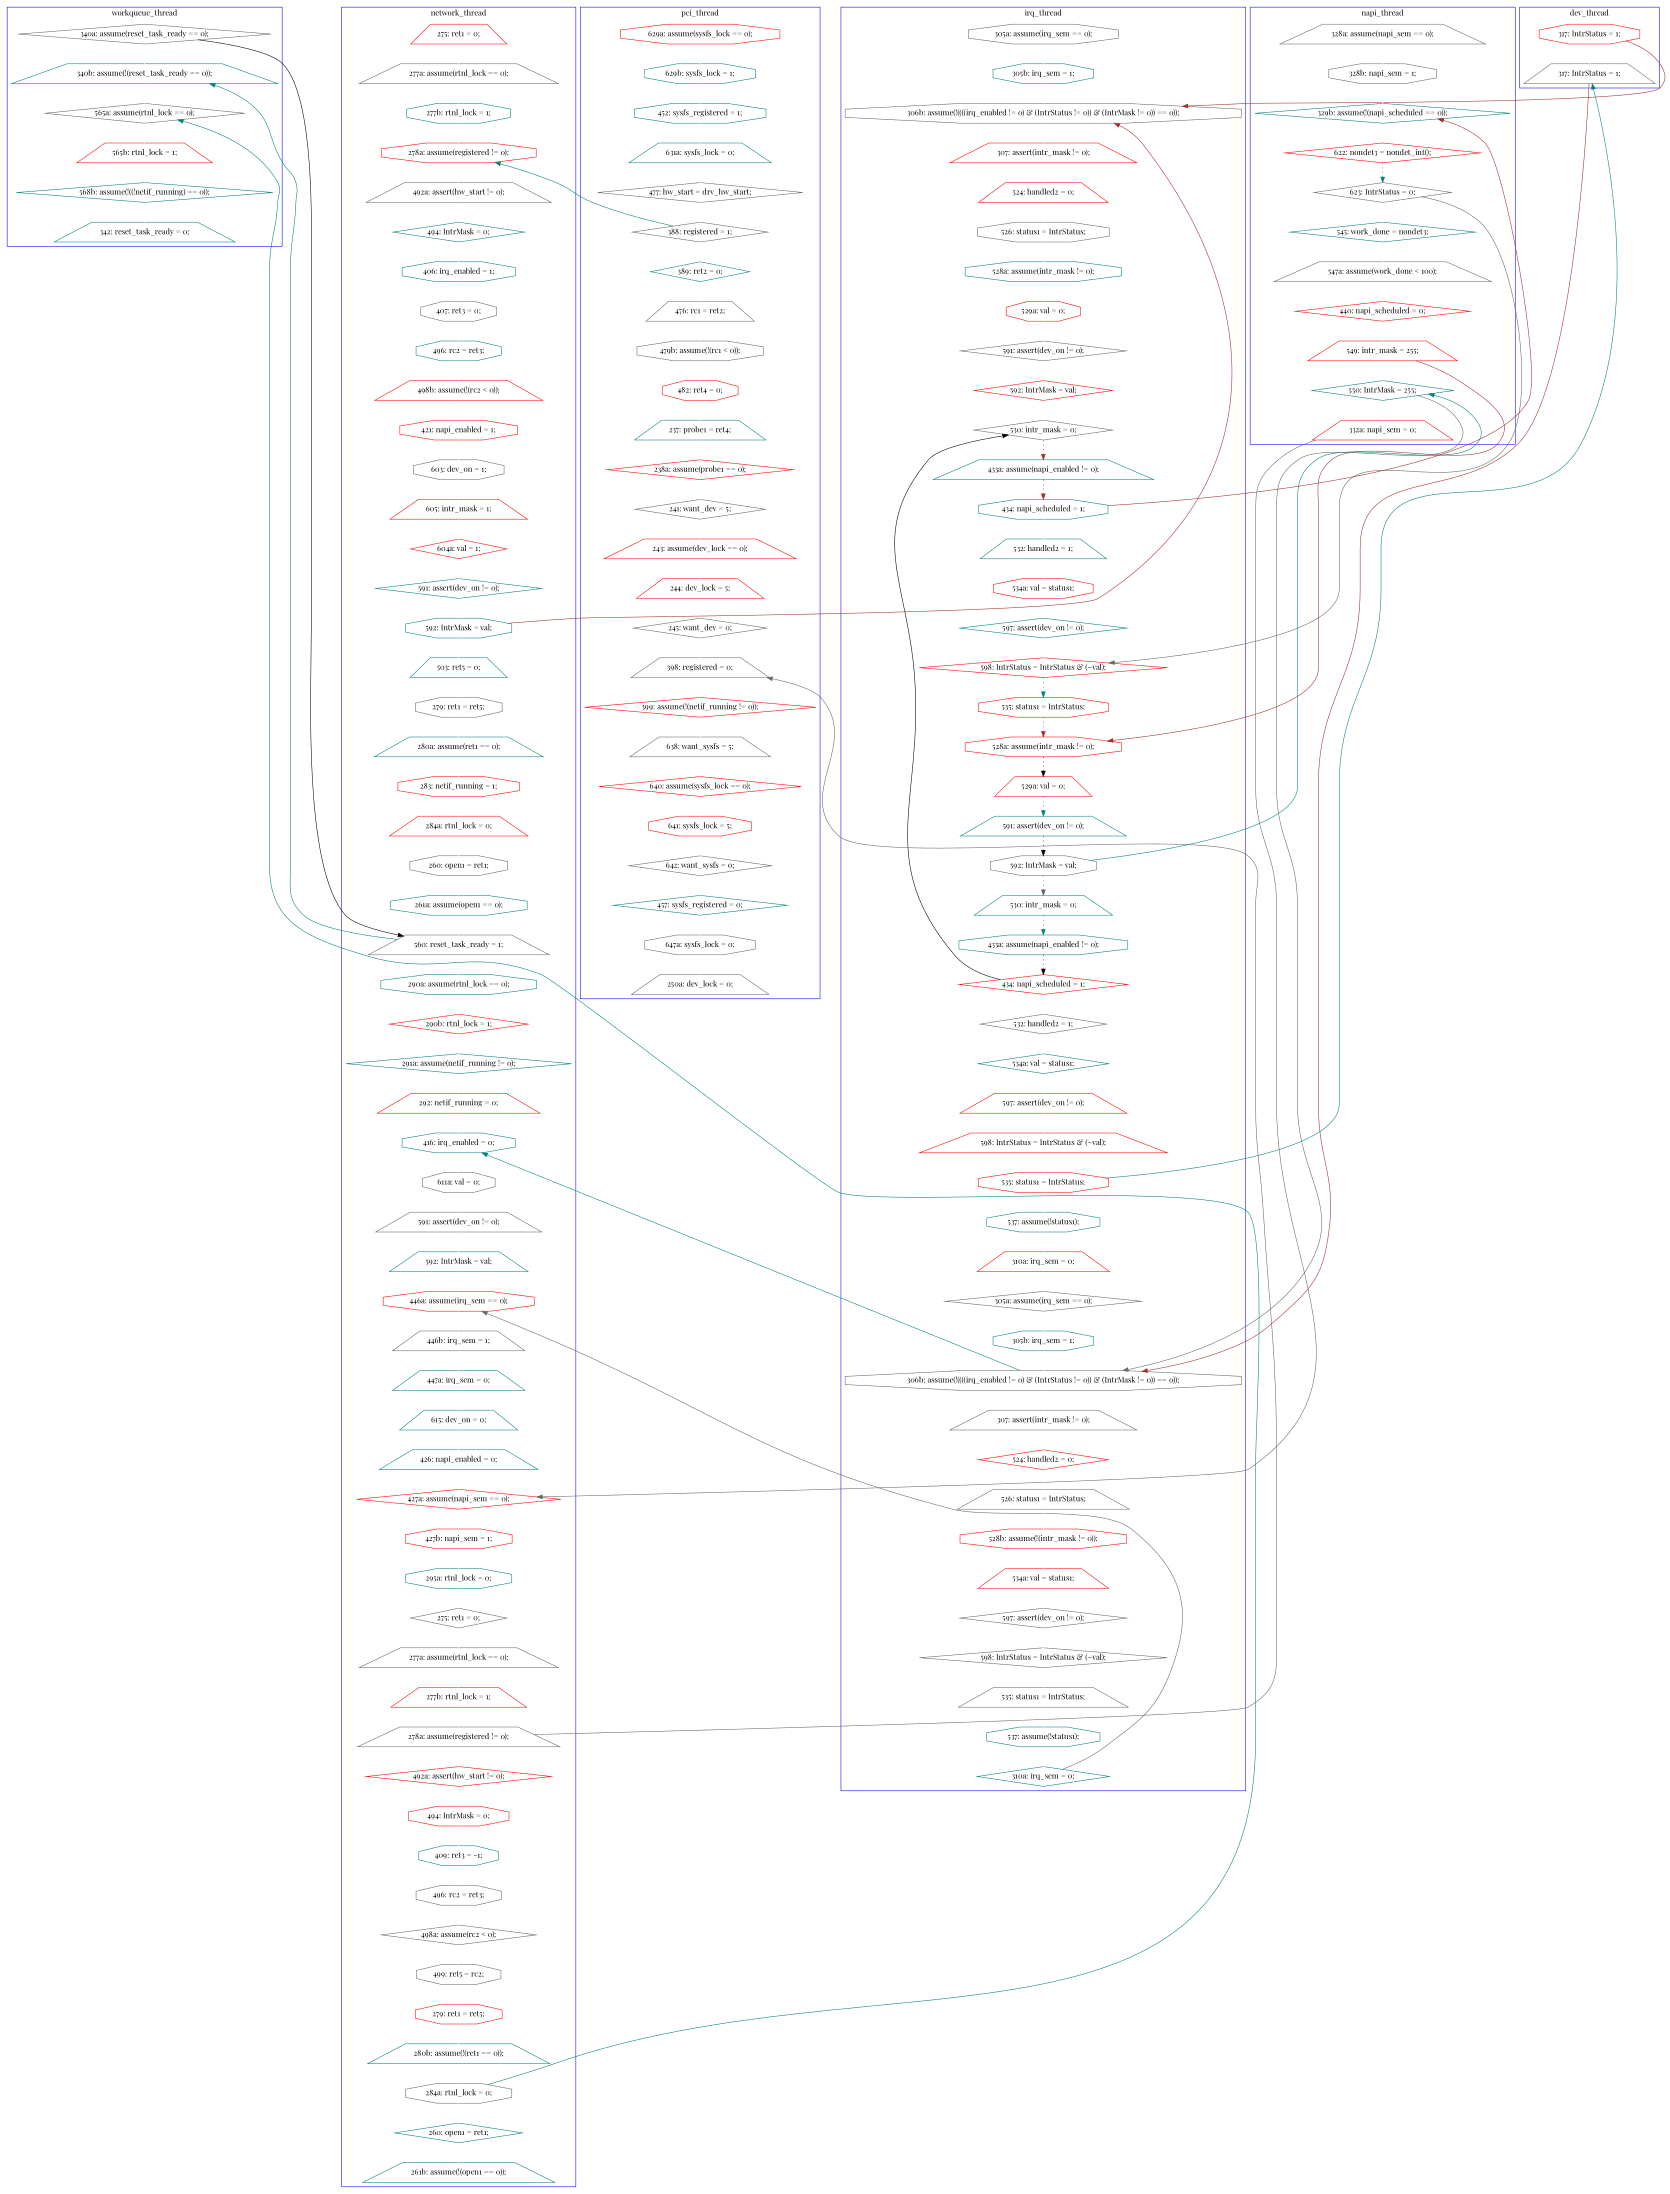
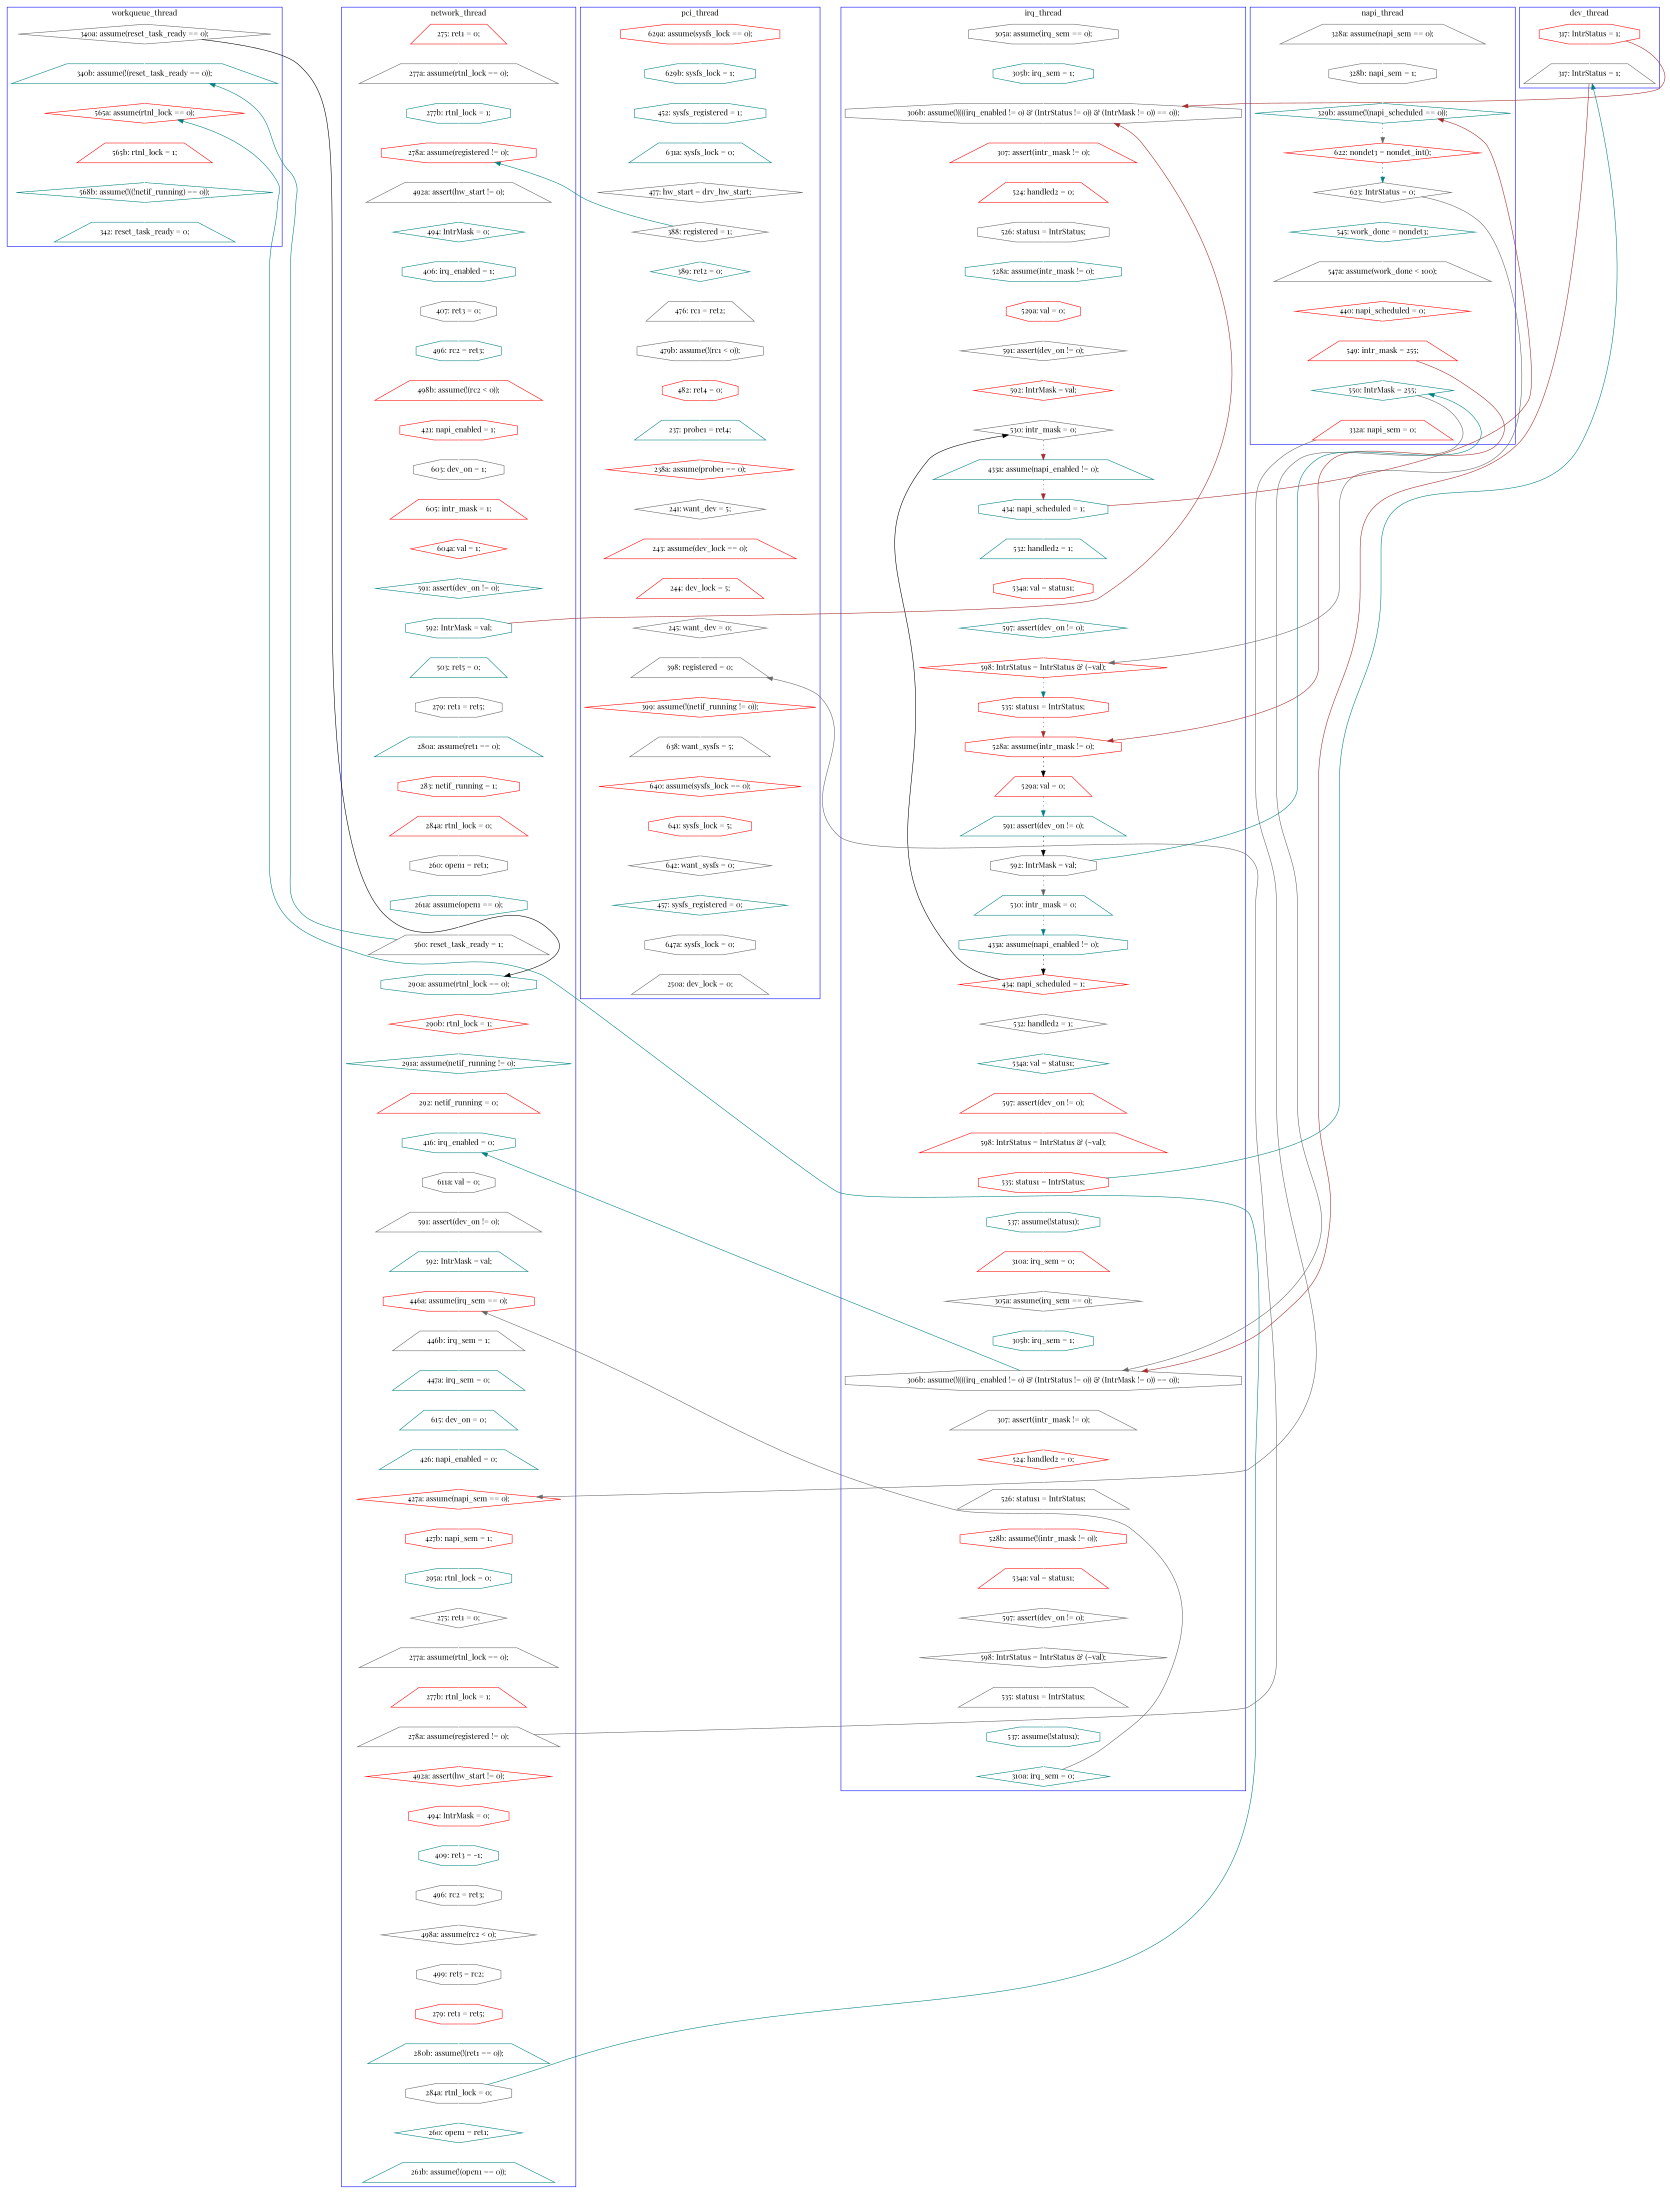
(145, 113) -> (145, 113)
none -> (1383, 130)
(311, 474) -> (332, 567)
